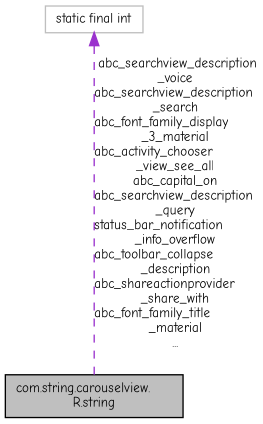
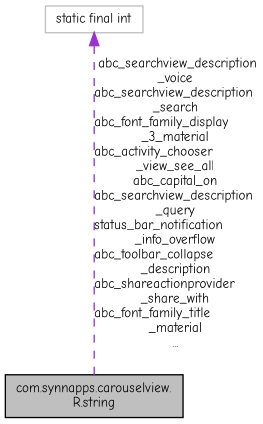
(94, 396) -> (94, 396)
